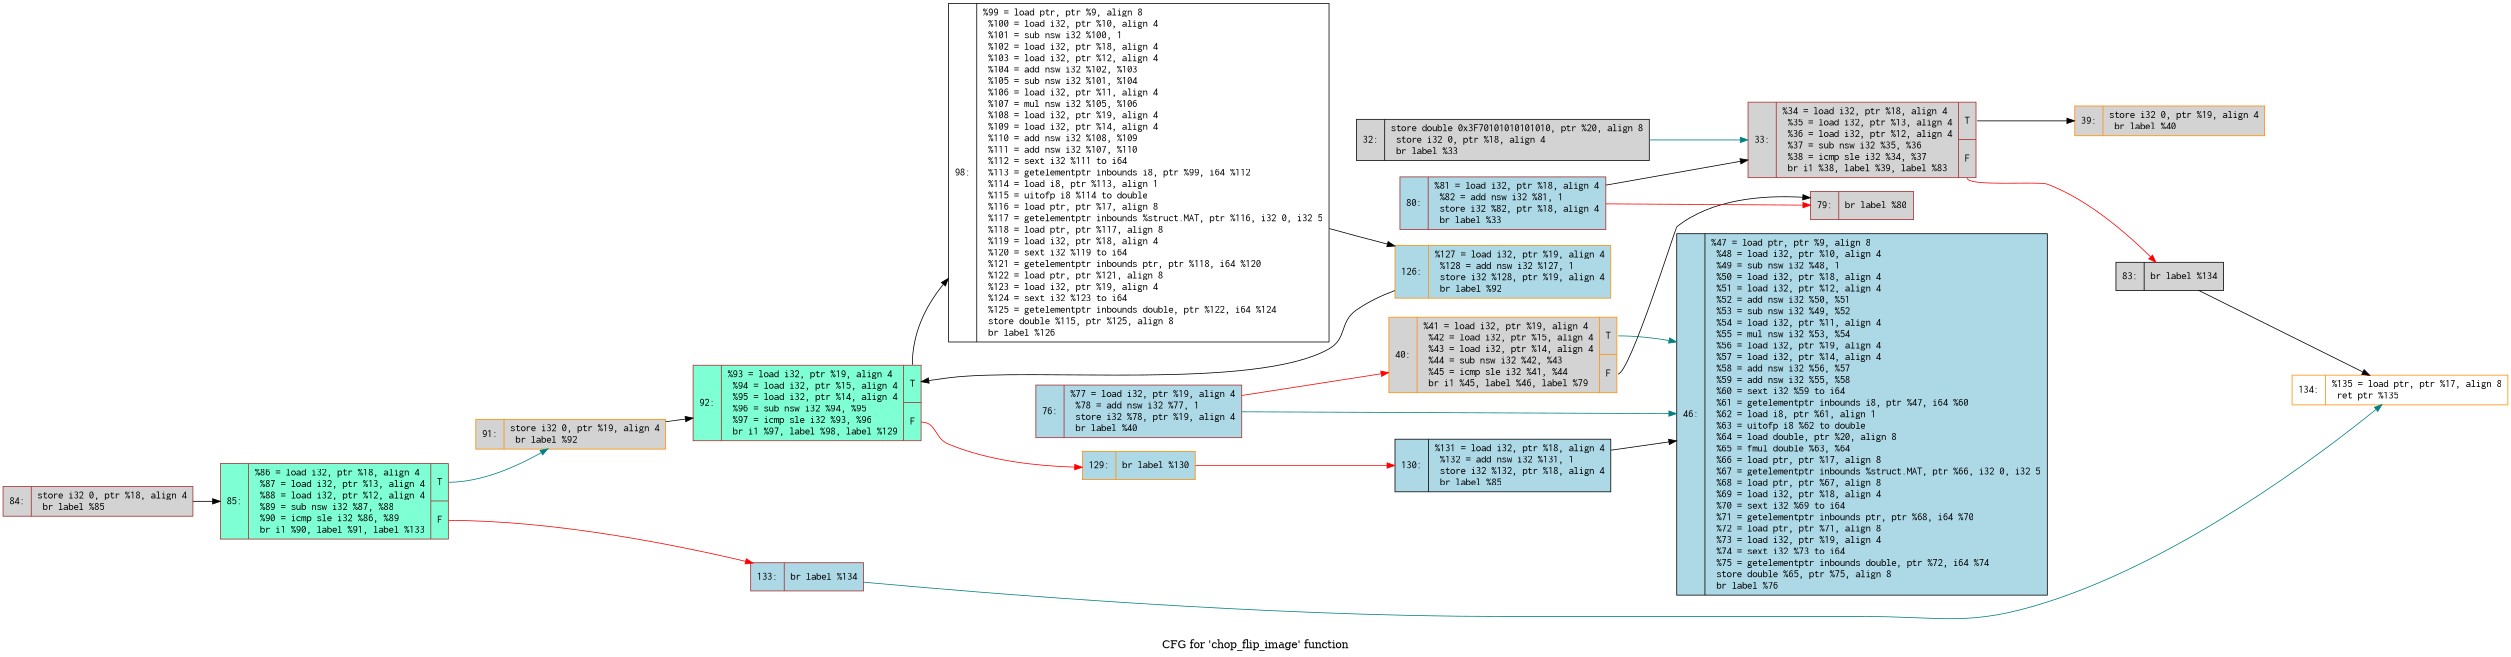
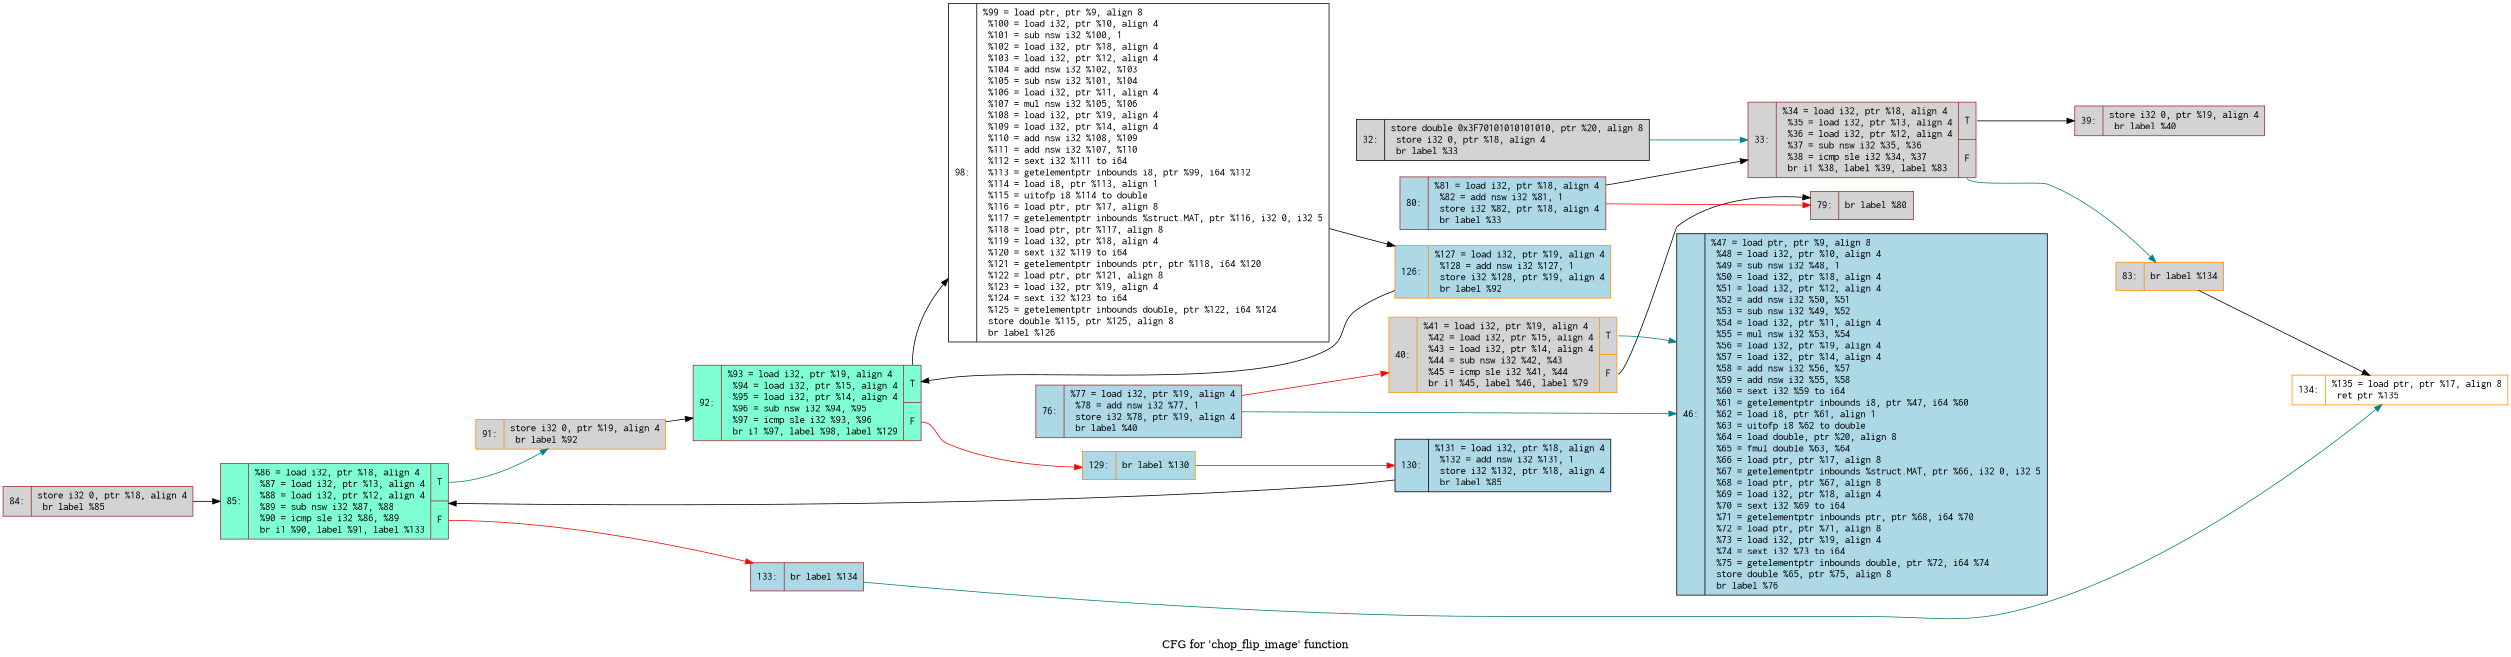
(2170, 121) -> (2170, 121)
(2068, 194) -> (2068, 194)
(2170, 276) -> (2170, 276)
(1640, 446) -> (926, 502)
